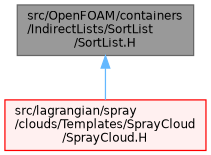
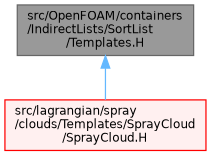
(105, 30) -> (105, 30)
